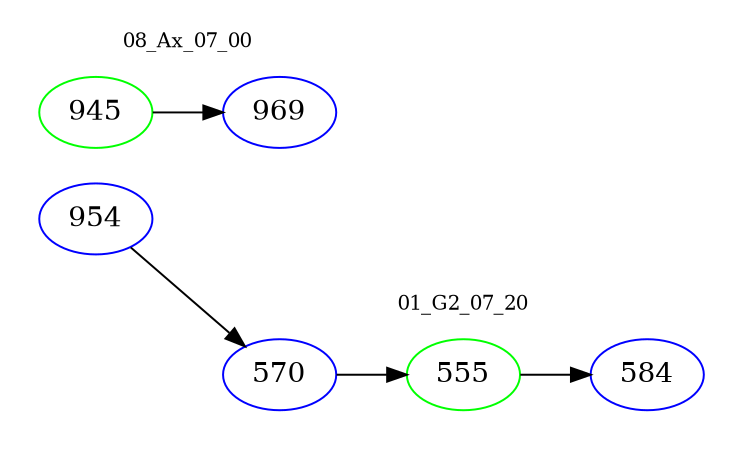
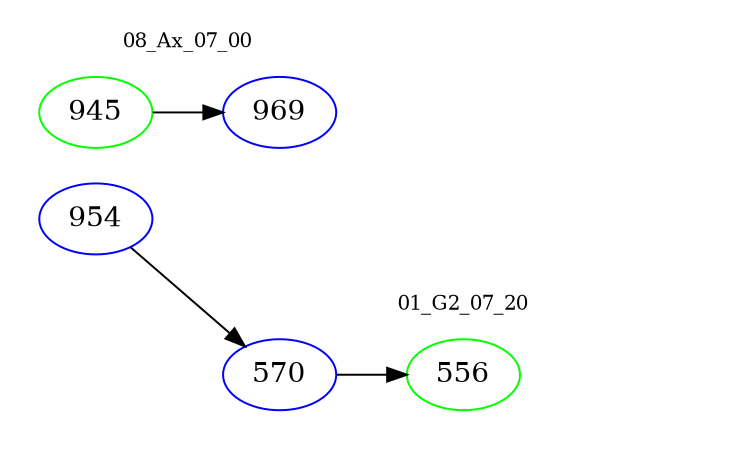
(463, 375) -> (463, 375)
(647, 375) -> none
